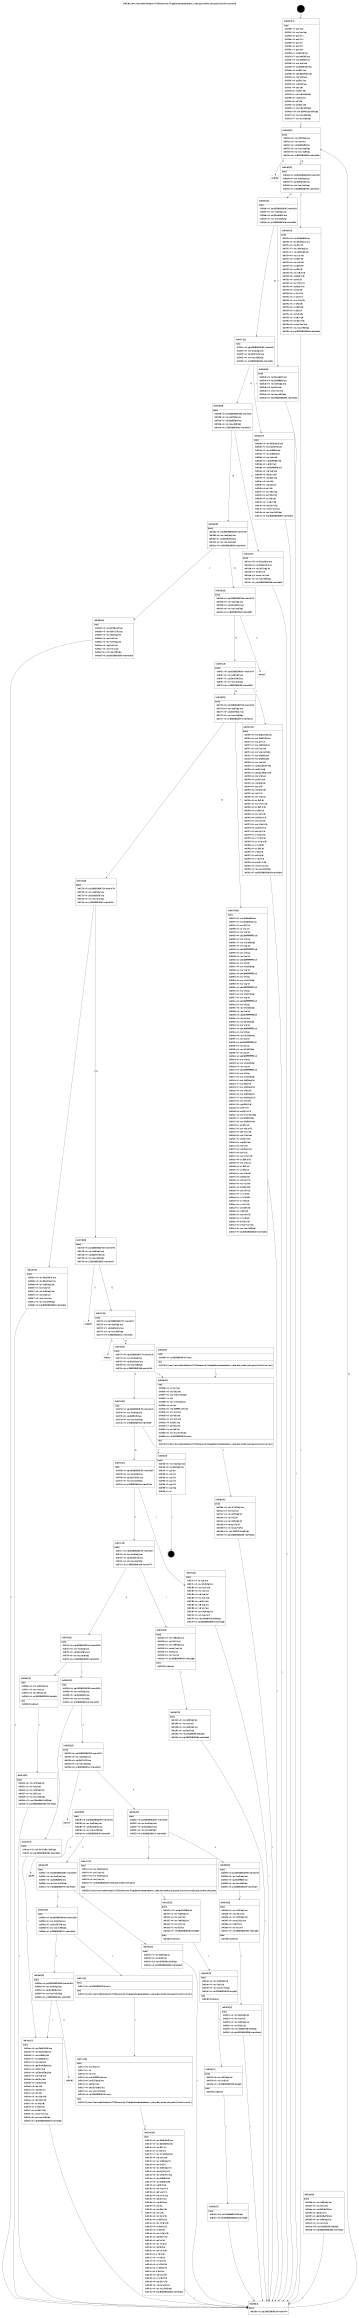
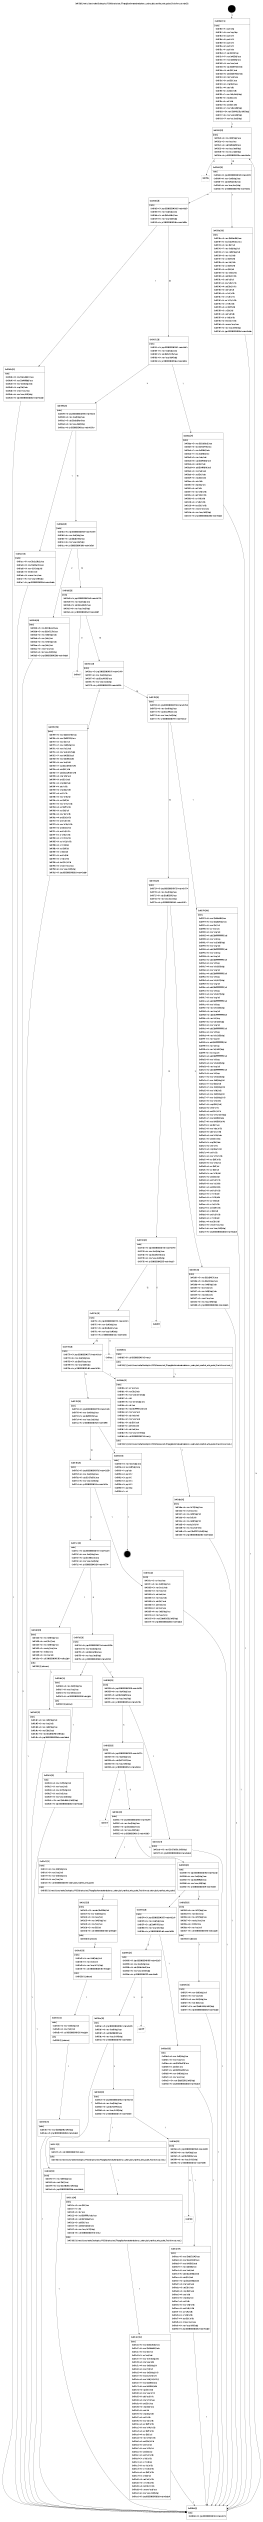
none -> (156, 1921)
(28, 1946) -> (222, 2167)
